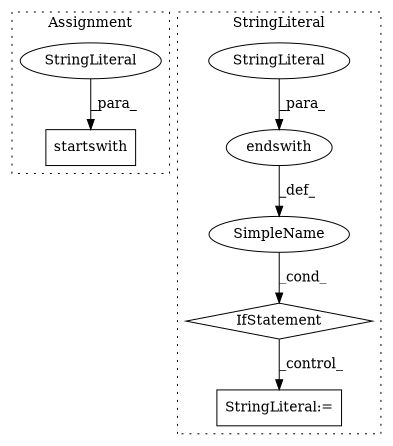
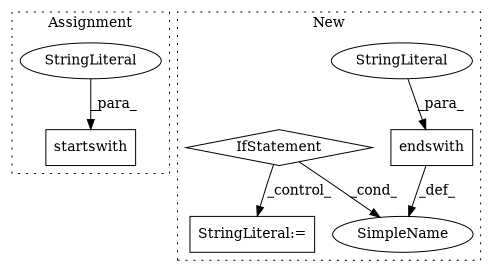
(279, 23) -> (329, 23)
(279, 148) -> (432, 148)
(279, 273) -> (335, 186)
